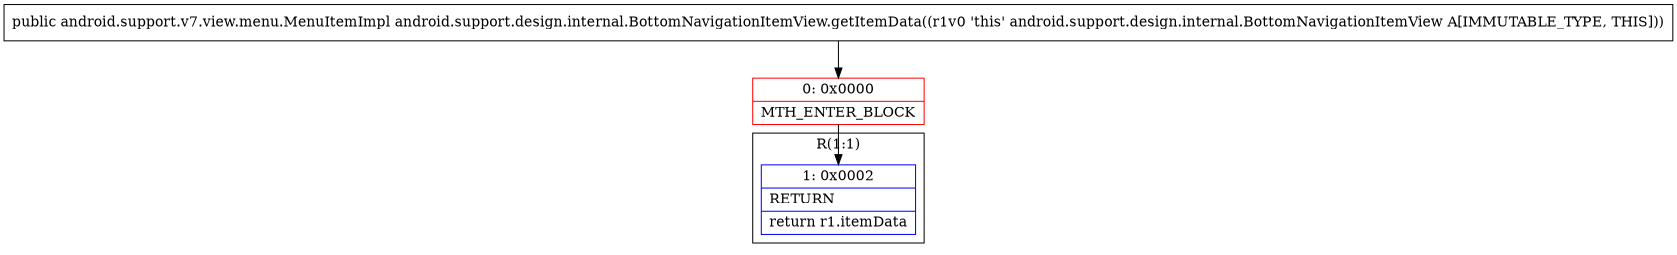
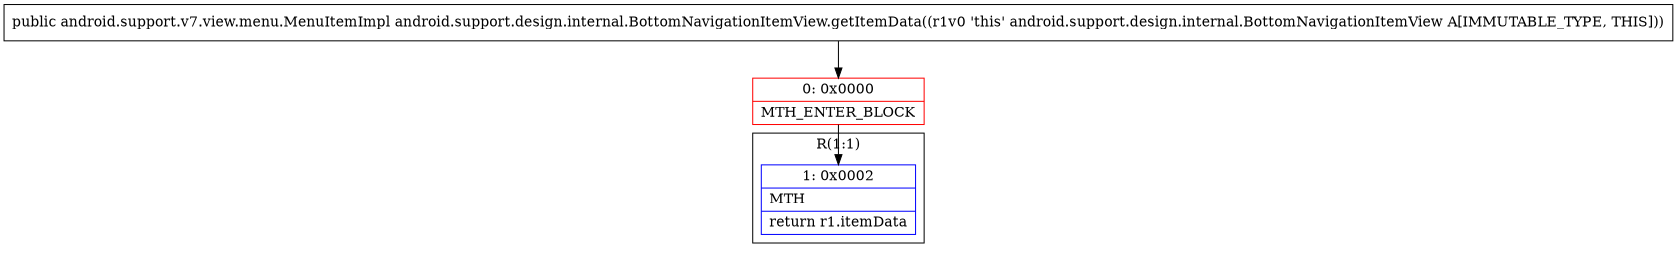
(802, 199) -> (788, 199)
